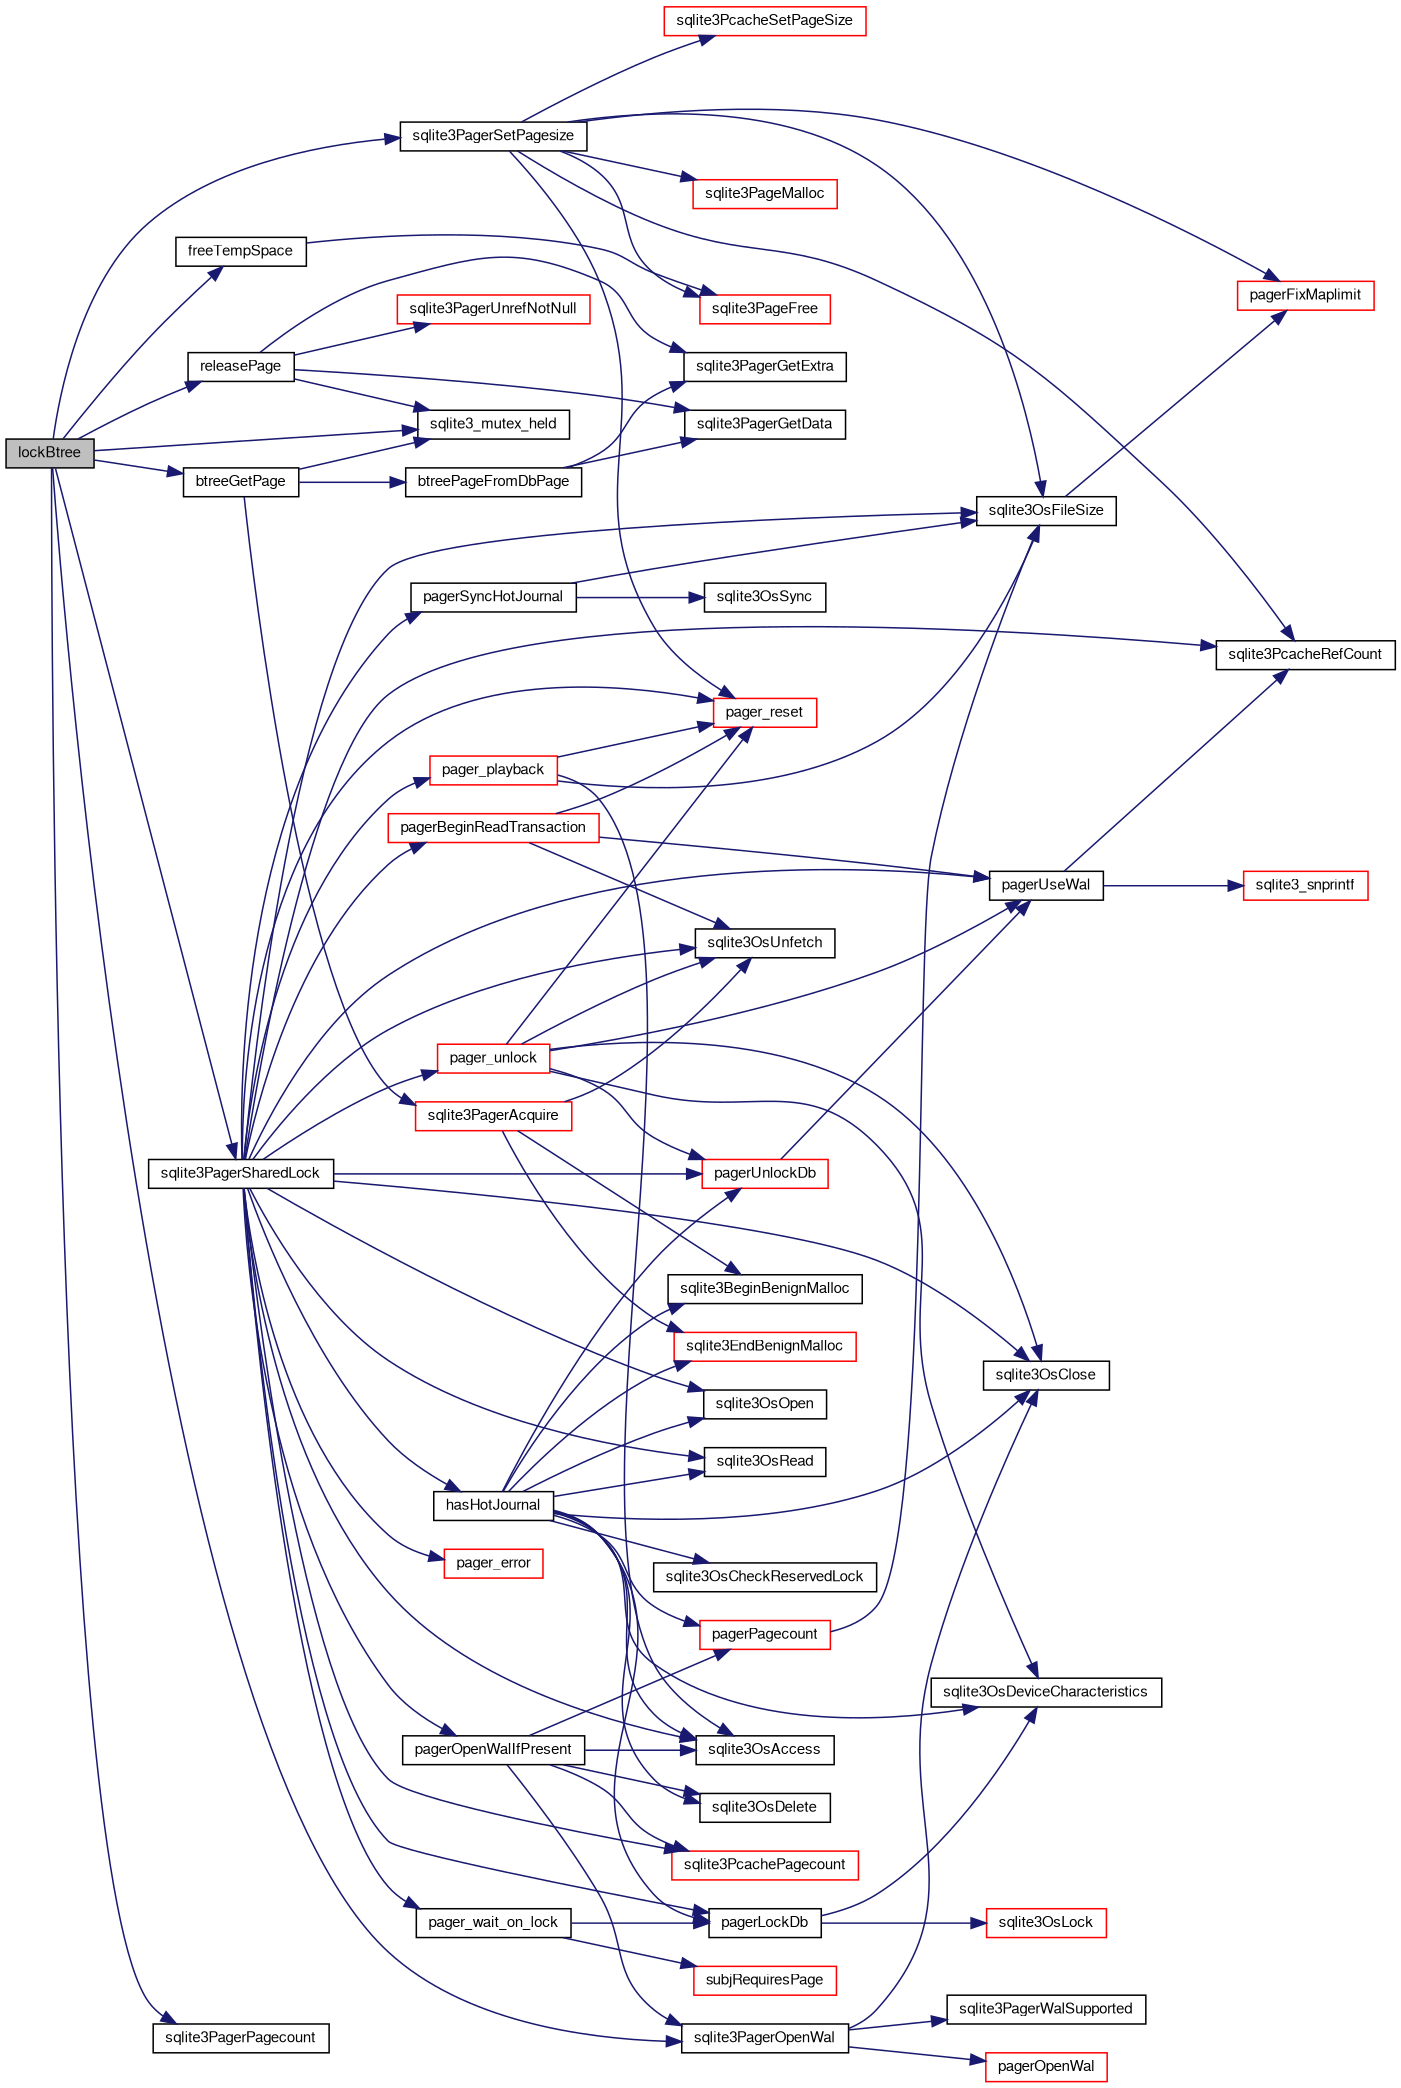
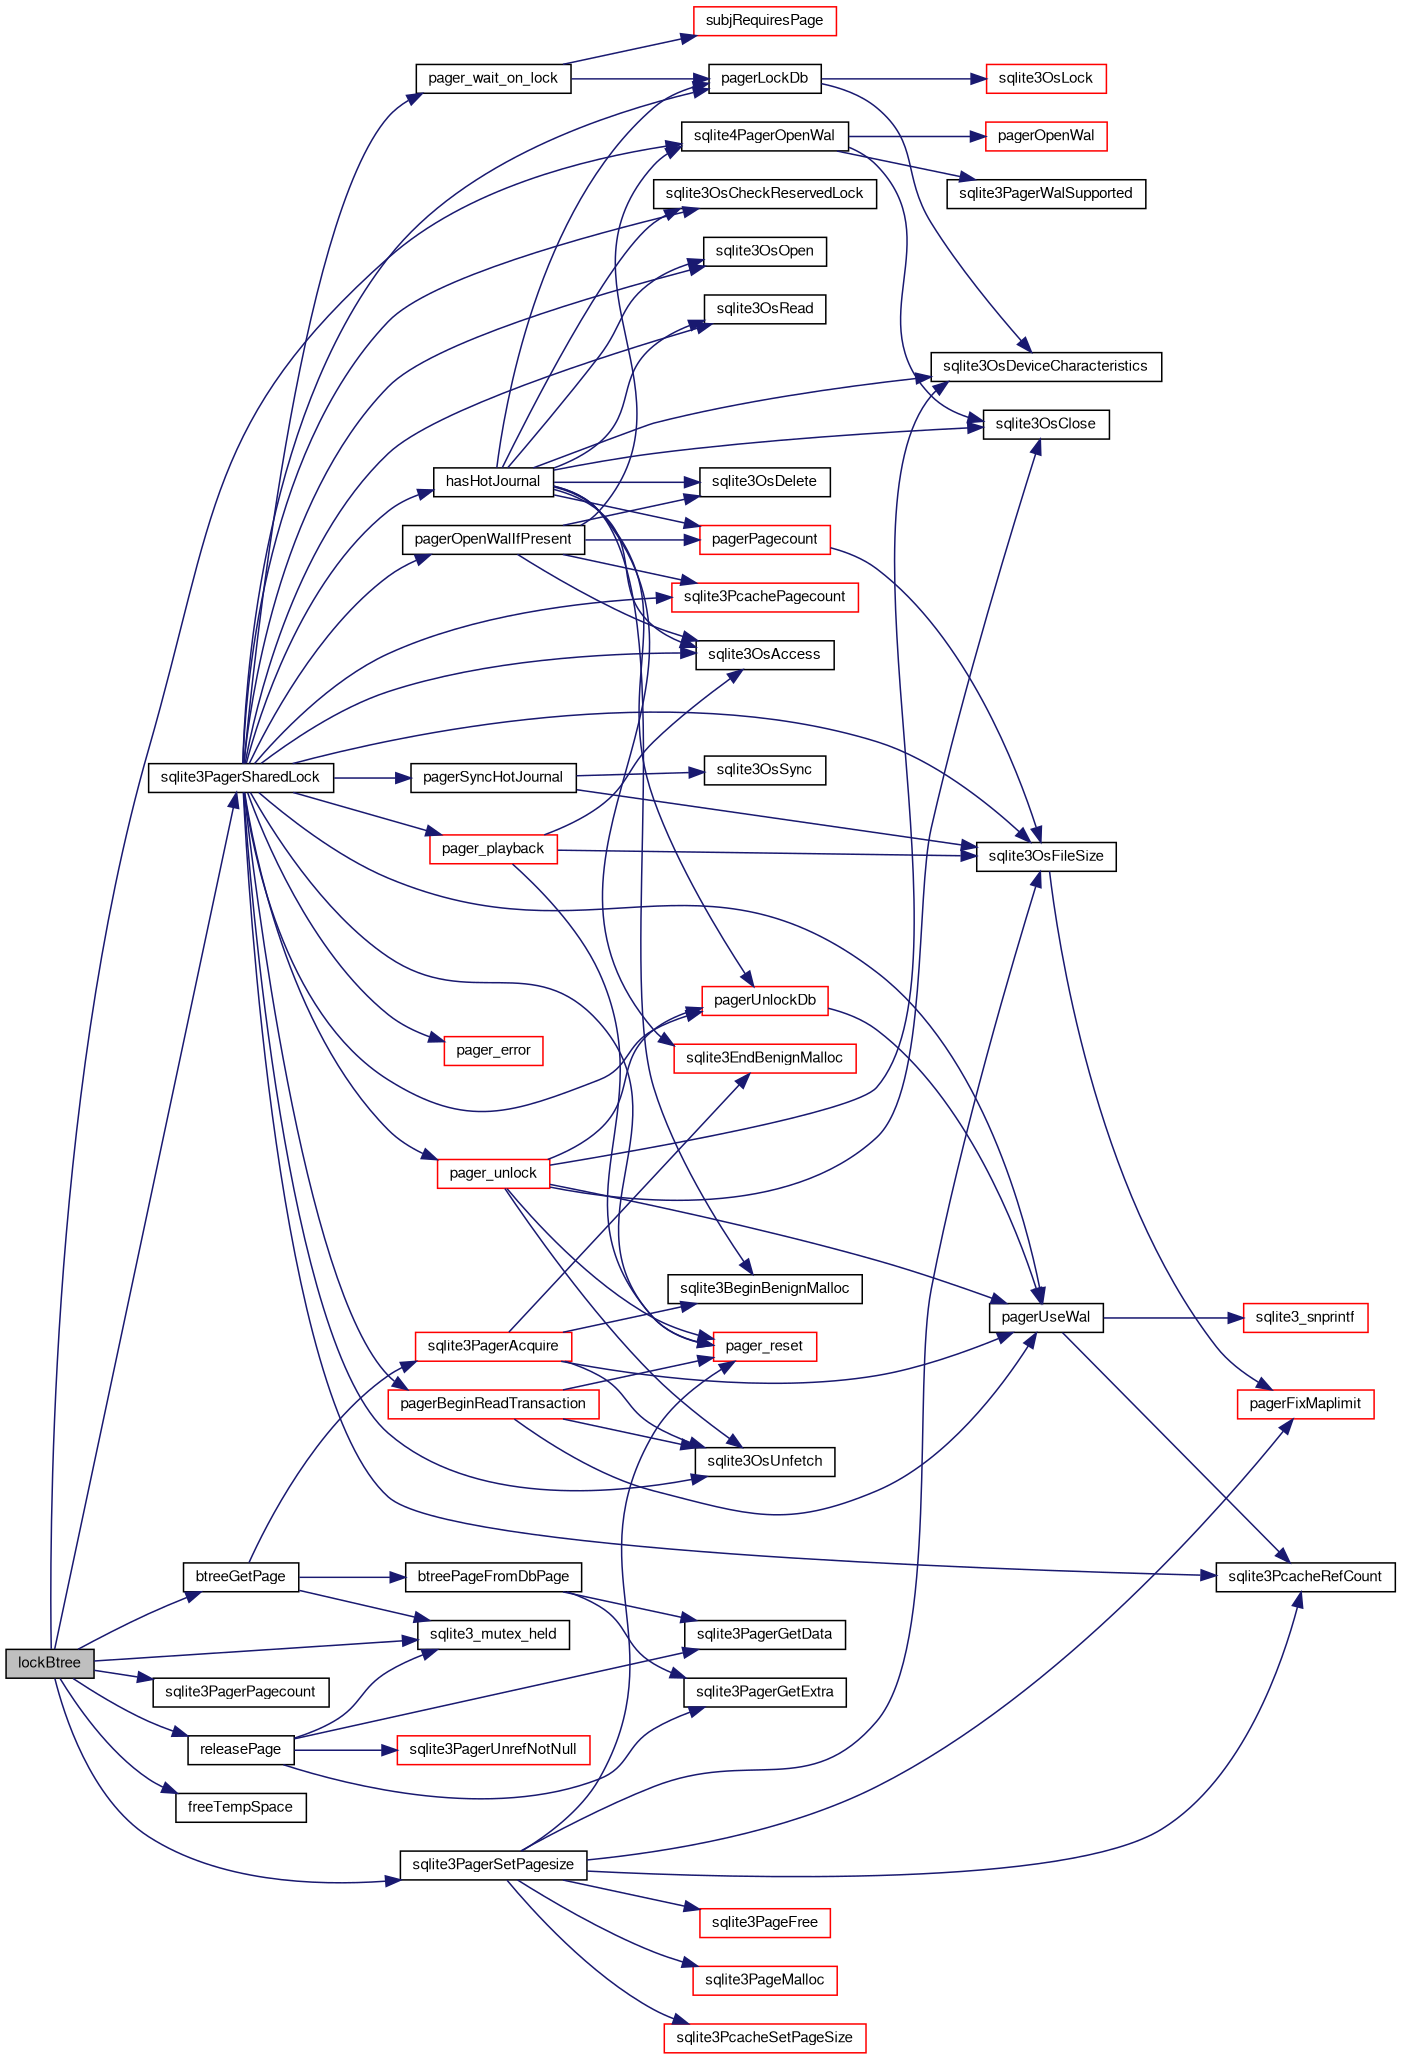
(508, 237) -> none
(673, 1218) -> (341, 384)
none -> (782, 1383)
(765, 2038) -> (765, 136)
